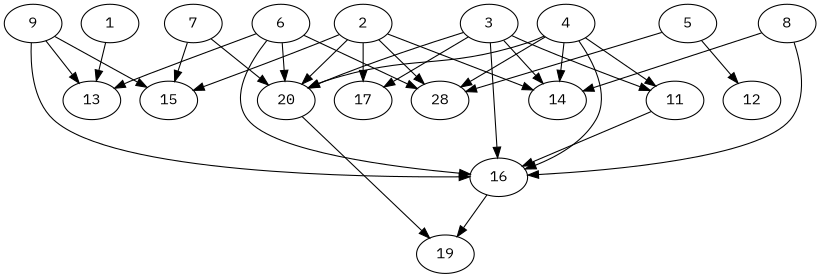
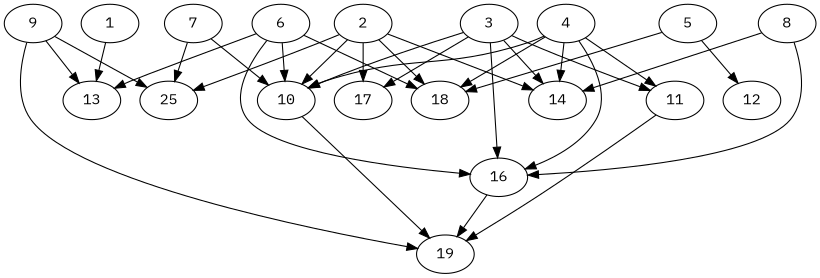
(169, 100) -> (169, 100)
(286, 100) -> (286, 100)
(440, 100) -> (440, 100)
(592, 137) -> (563, 180)
(211, 165) -> (173, 191)
